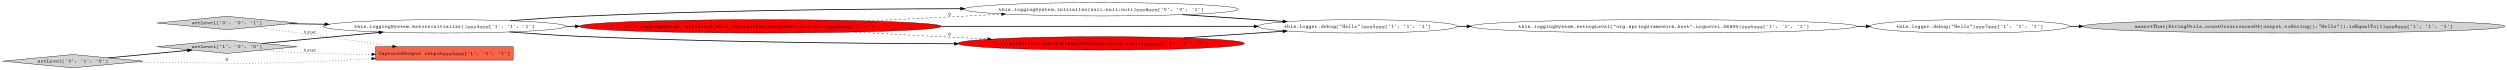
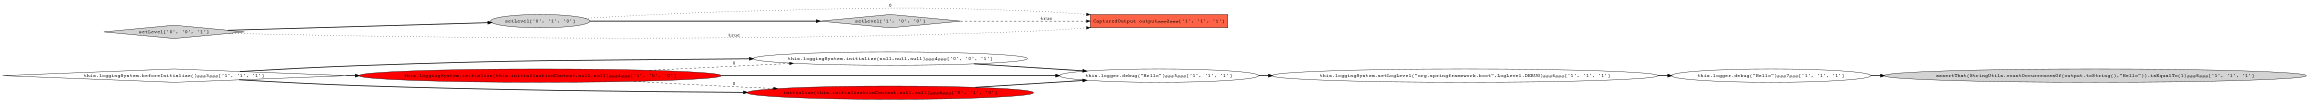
(307, 24) -> (358, 26)
(444, 26) -> (174, 76)
(318, 38) -> none
(317, 53) -> (1024, 21)
(73, 61) -> (540, 21)
